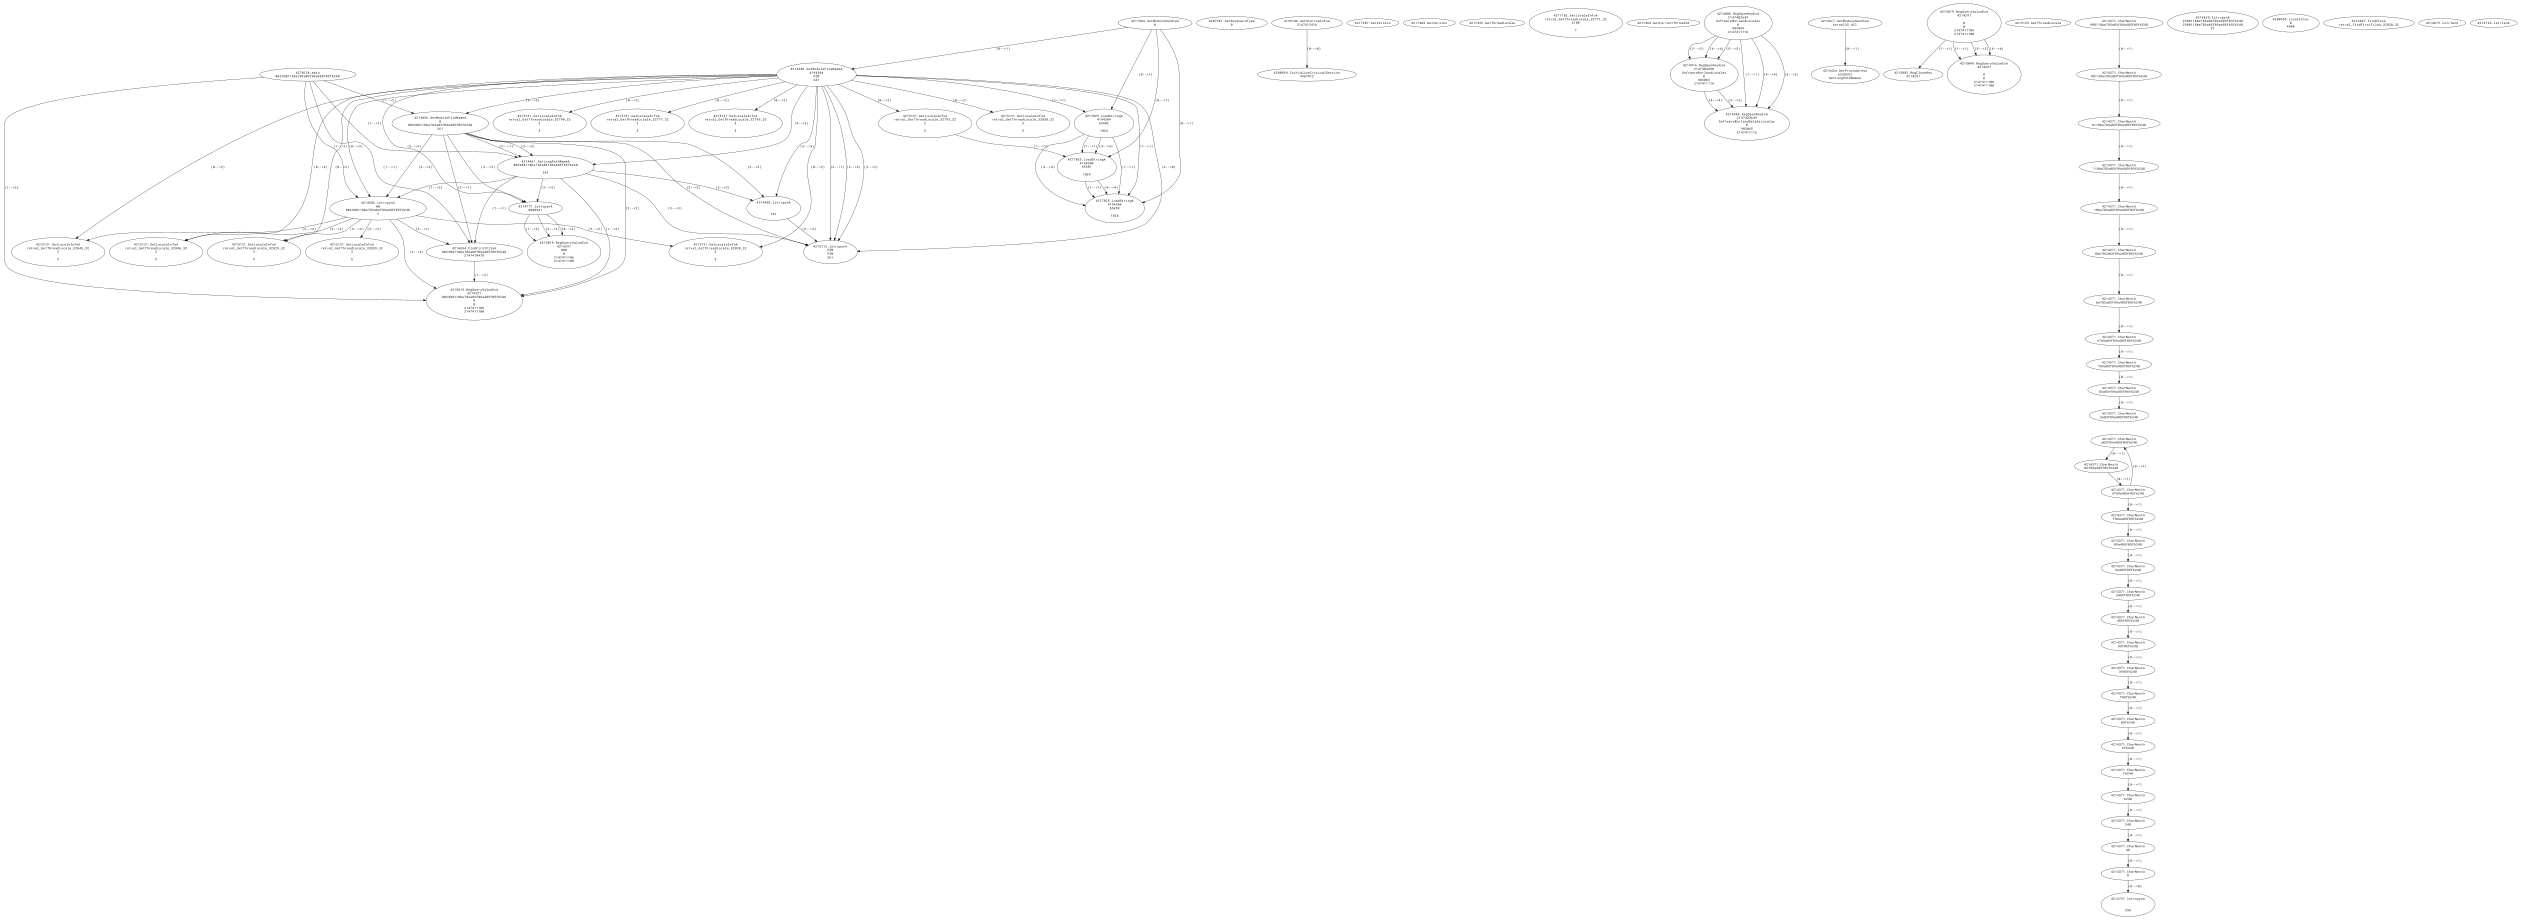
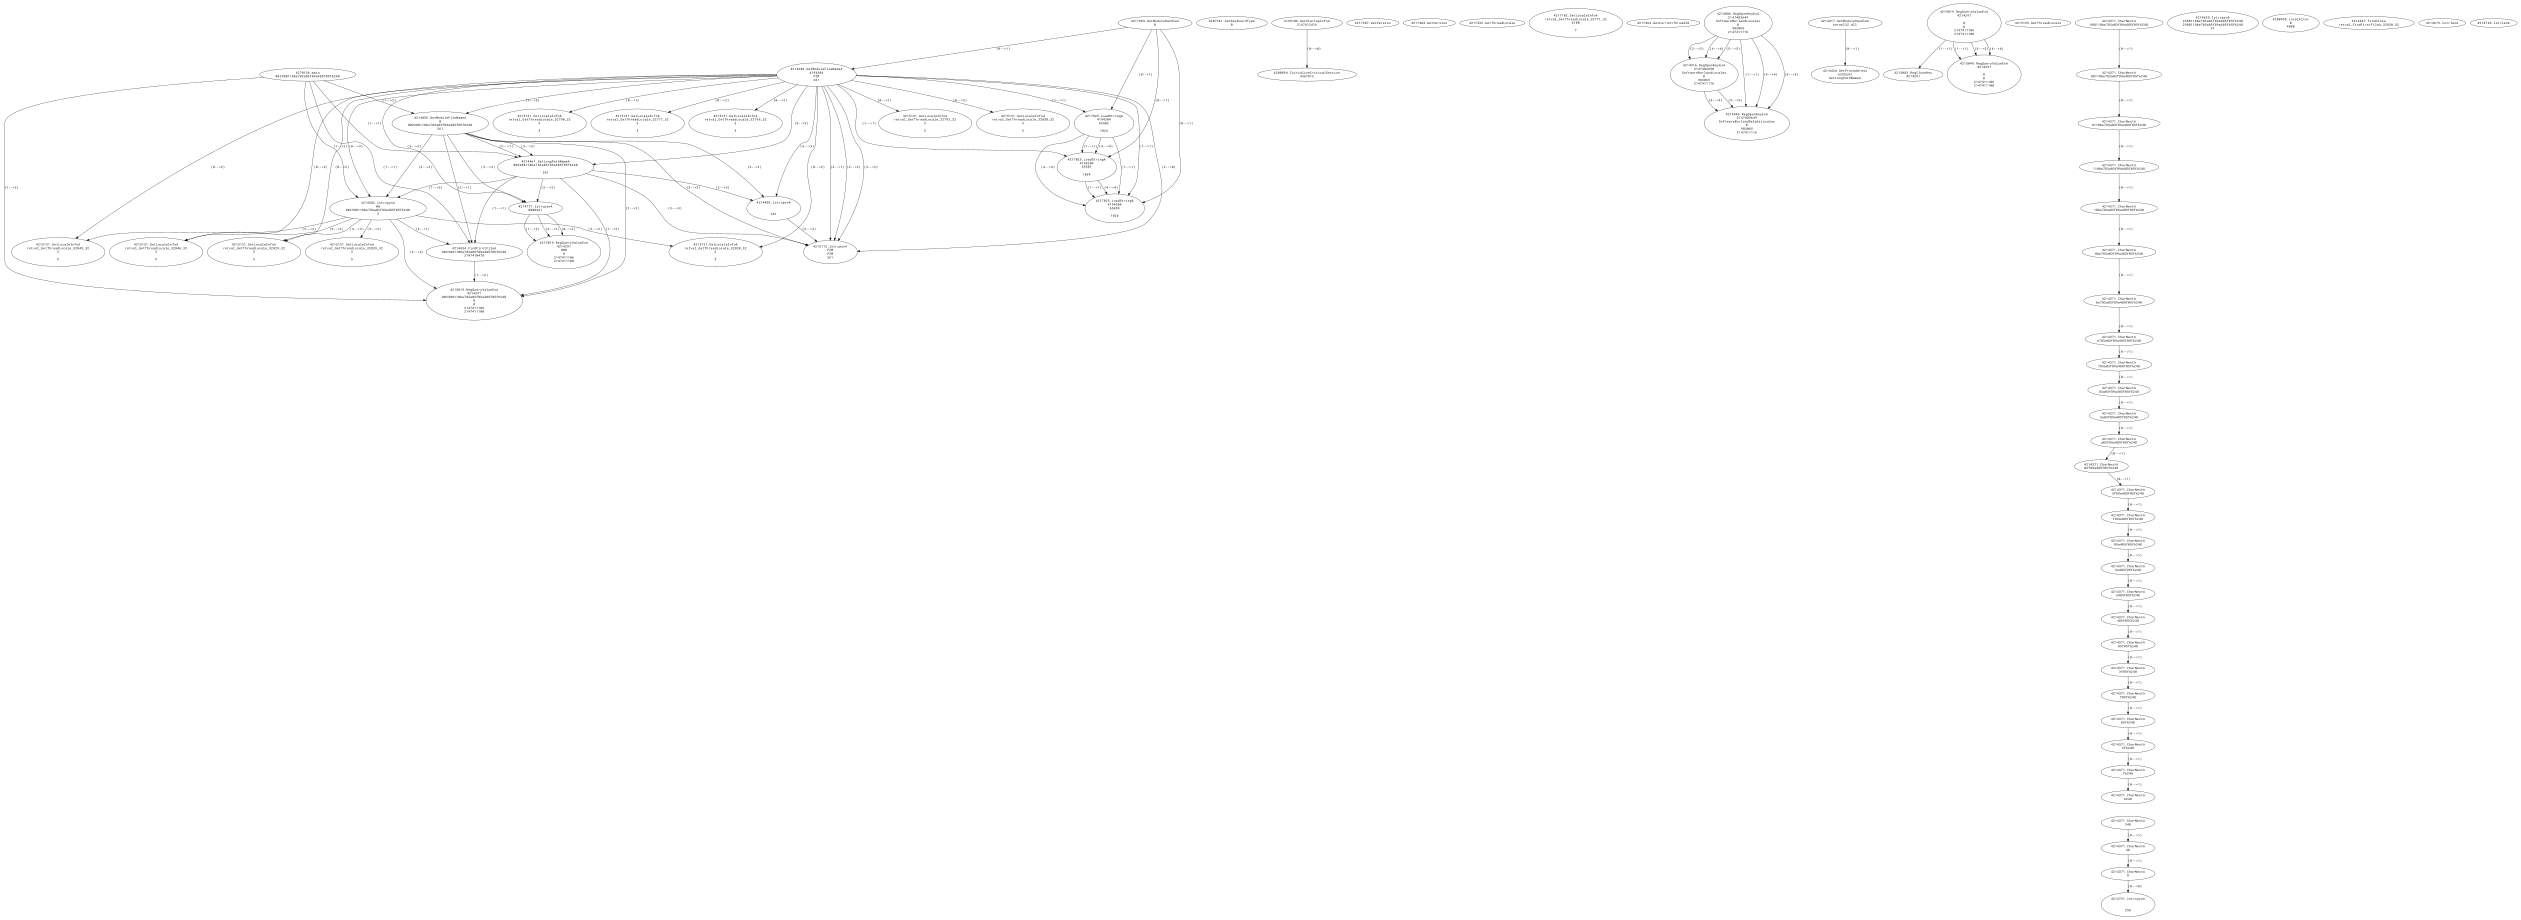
(1009, 146) -> (930, 149)
(2132, 467) -> (2119, 427)
(2128, 809) -> none
